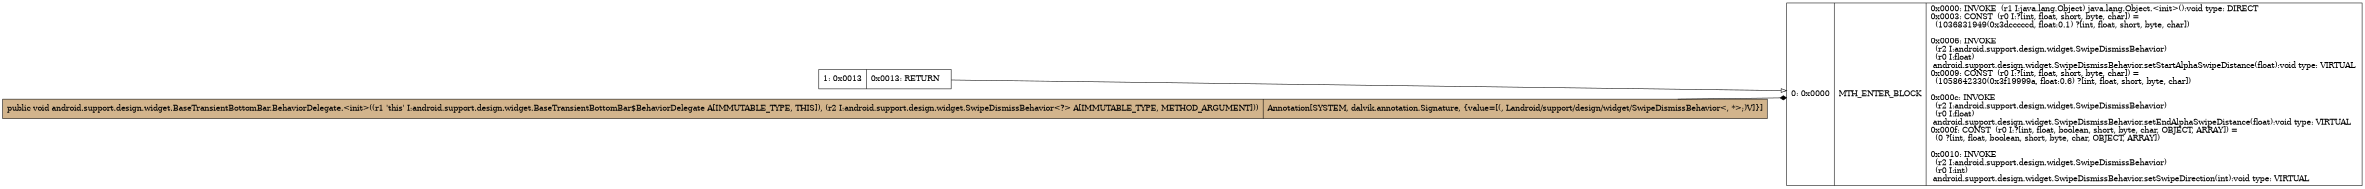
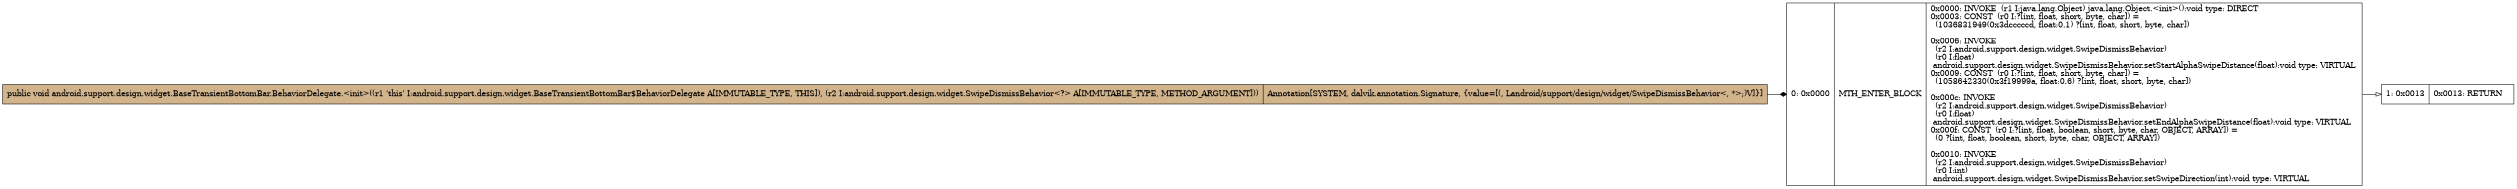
(1366, 85) -> (2369, 94)
